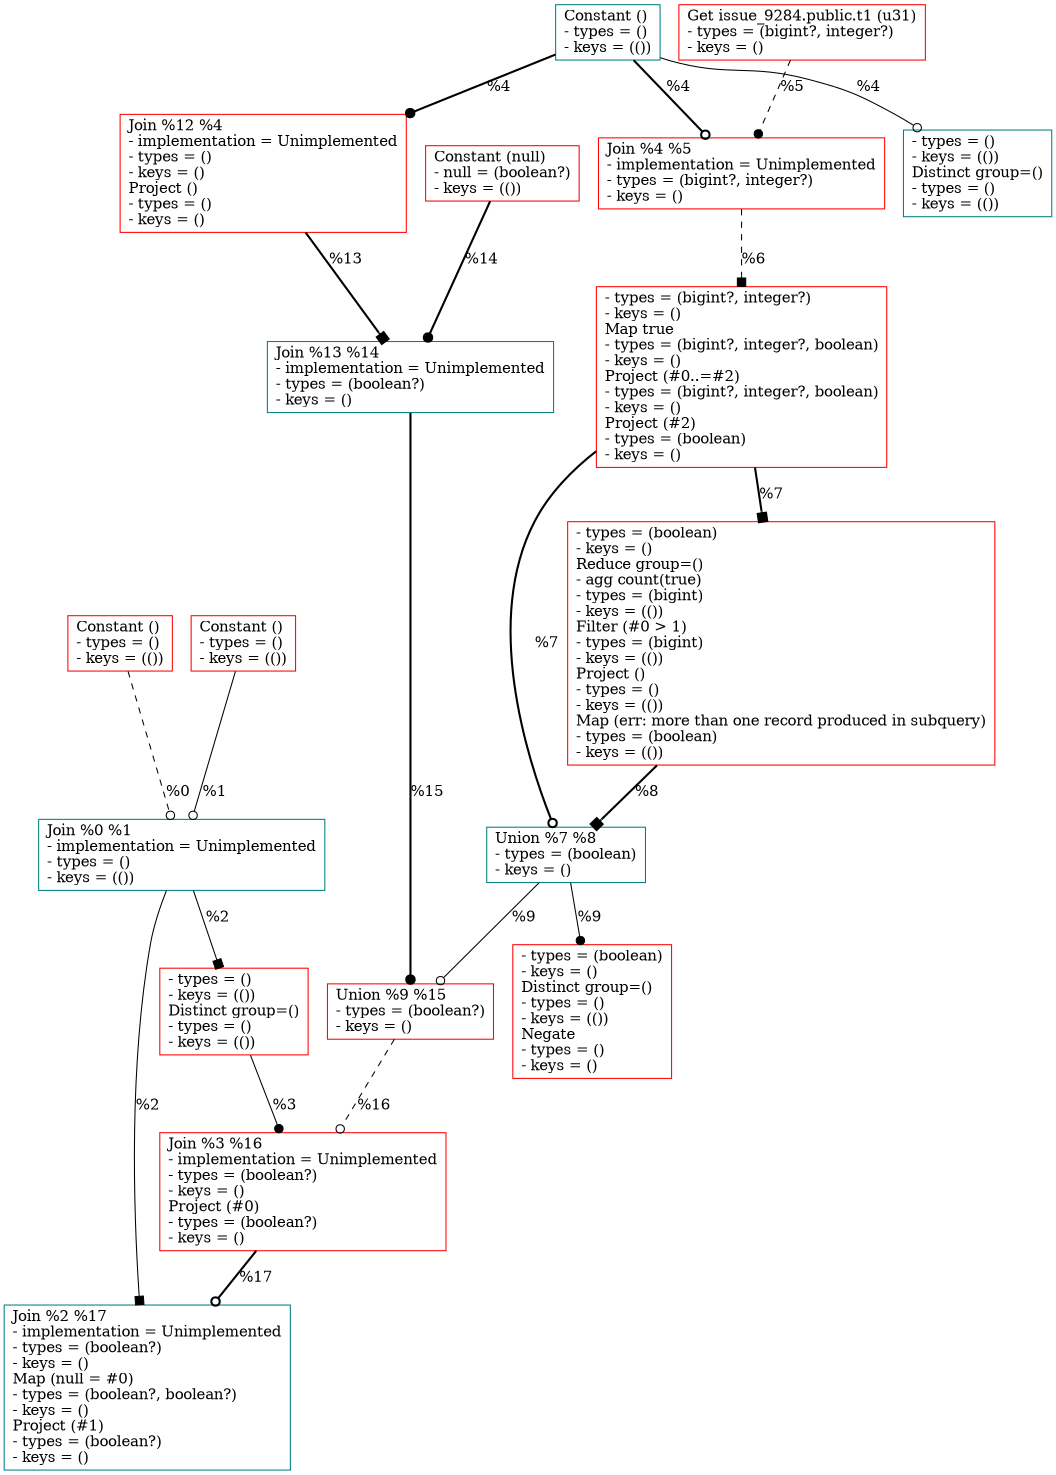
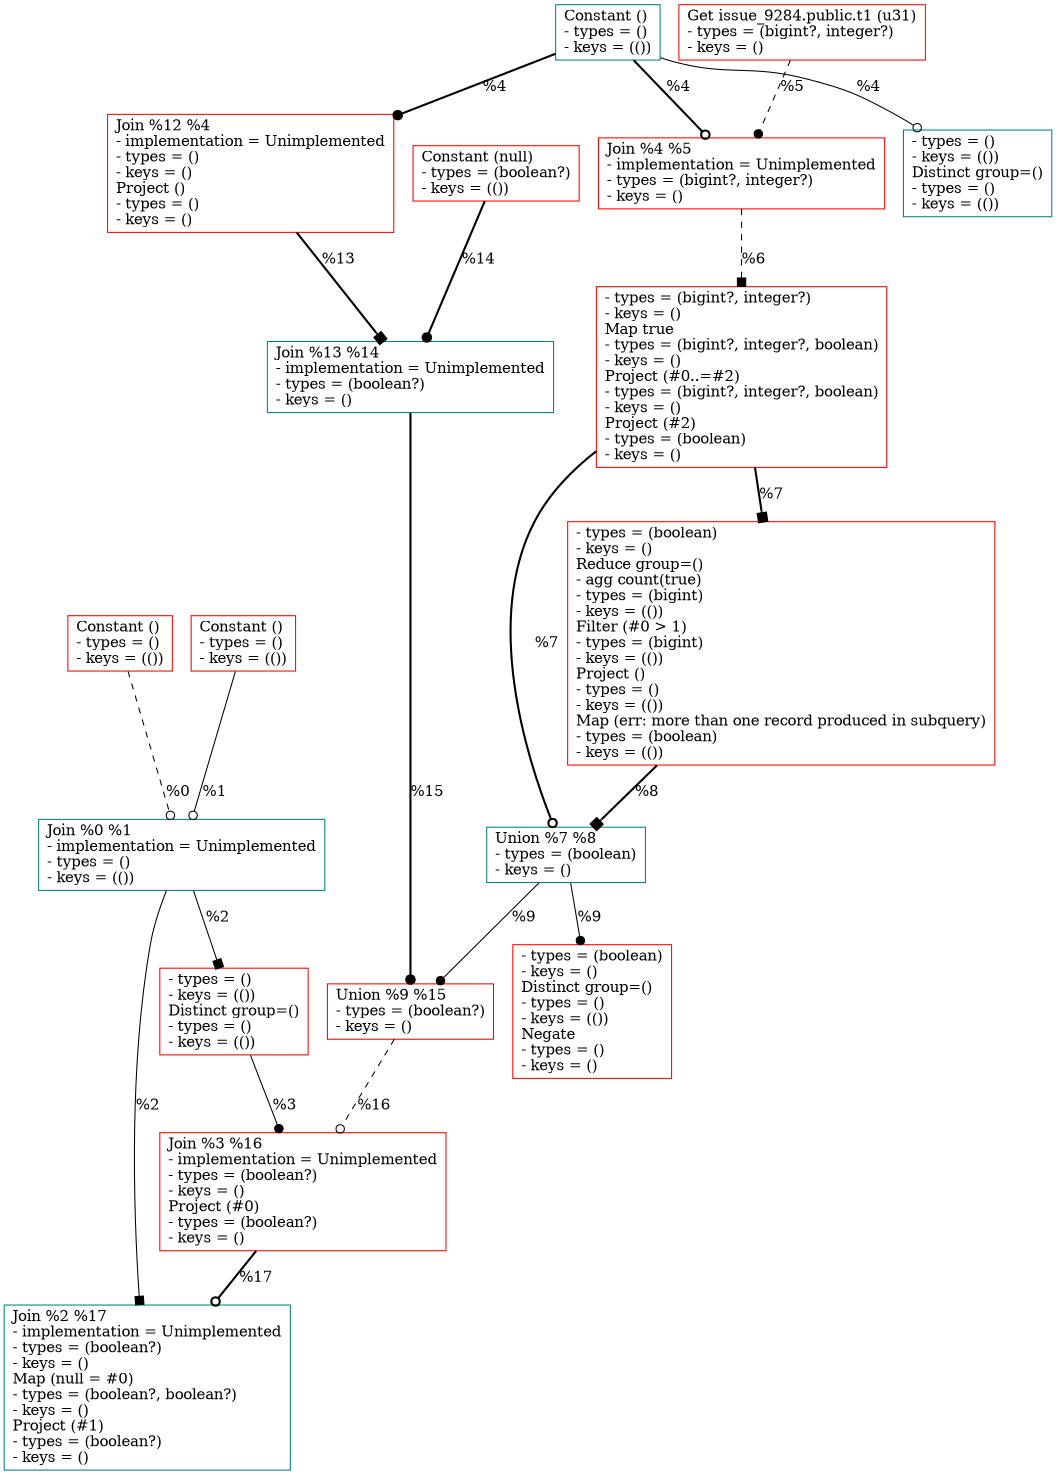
(502, 173) -> (496, 173)
(491, 930) -> (491, 930)
